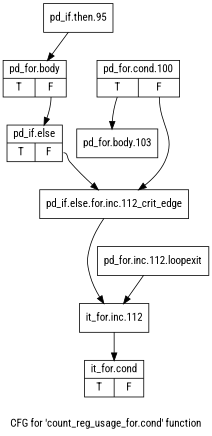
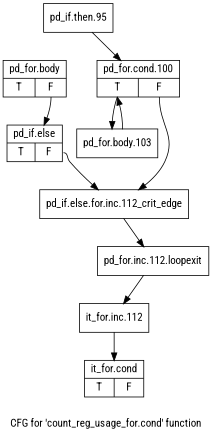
(60, 43) -> (104, 44)
none -> (122, 117)
(88, 257) -> (131, 229)
